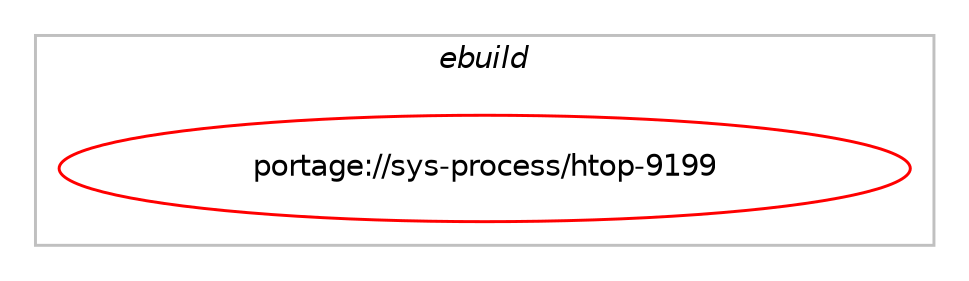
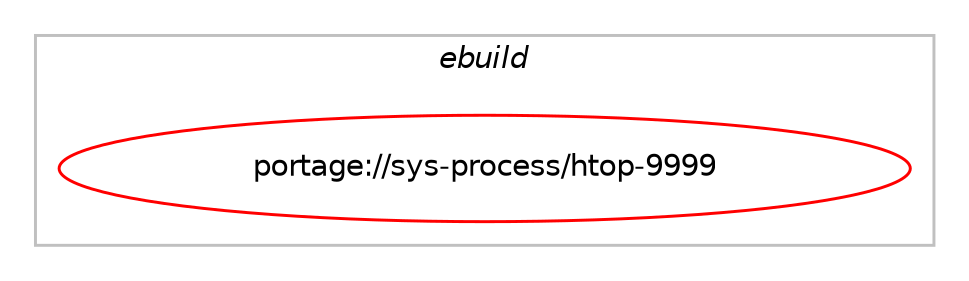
(485, 168) -> (485, 168)
